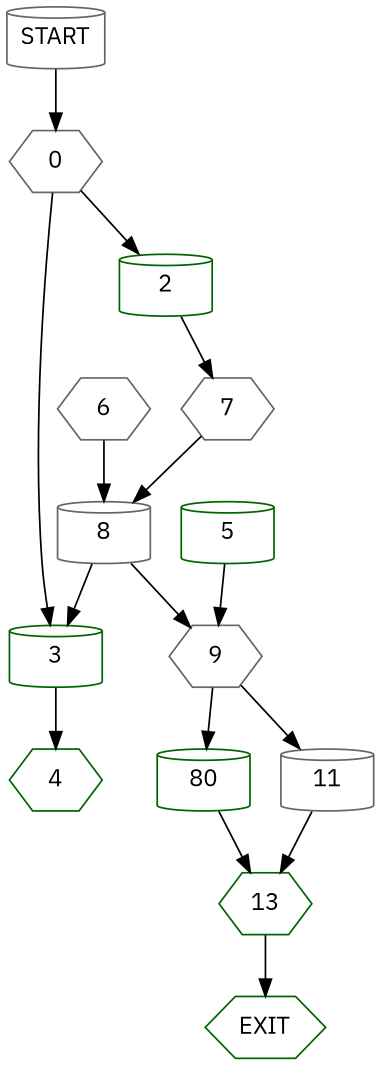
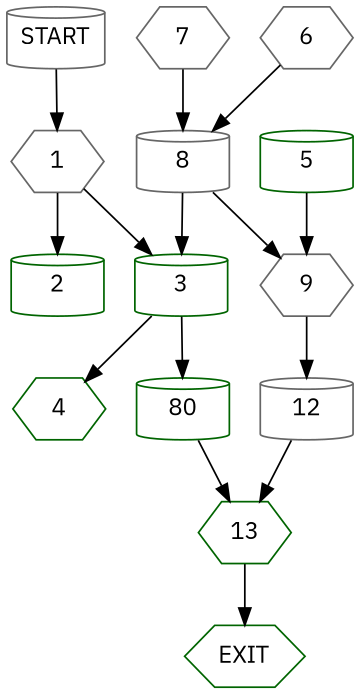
(56, 161) -> (58, 161)
(193, 339) -> none
(210, 710) -> (182, 339)
(327, 780) -> (307, 409)
